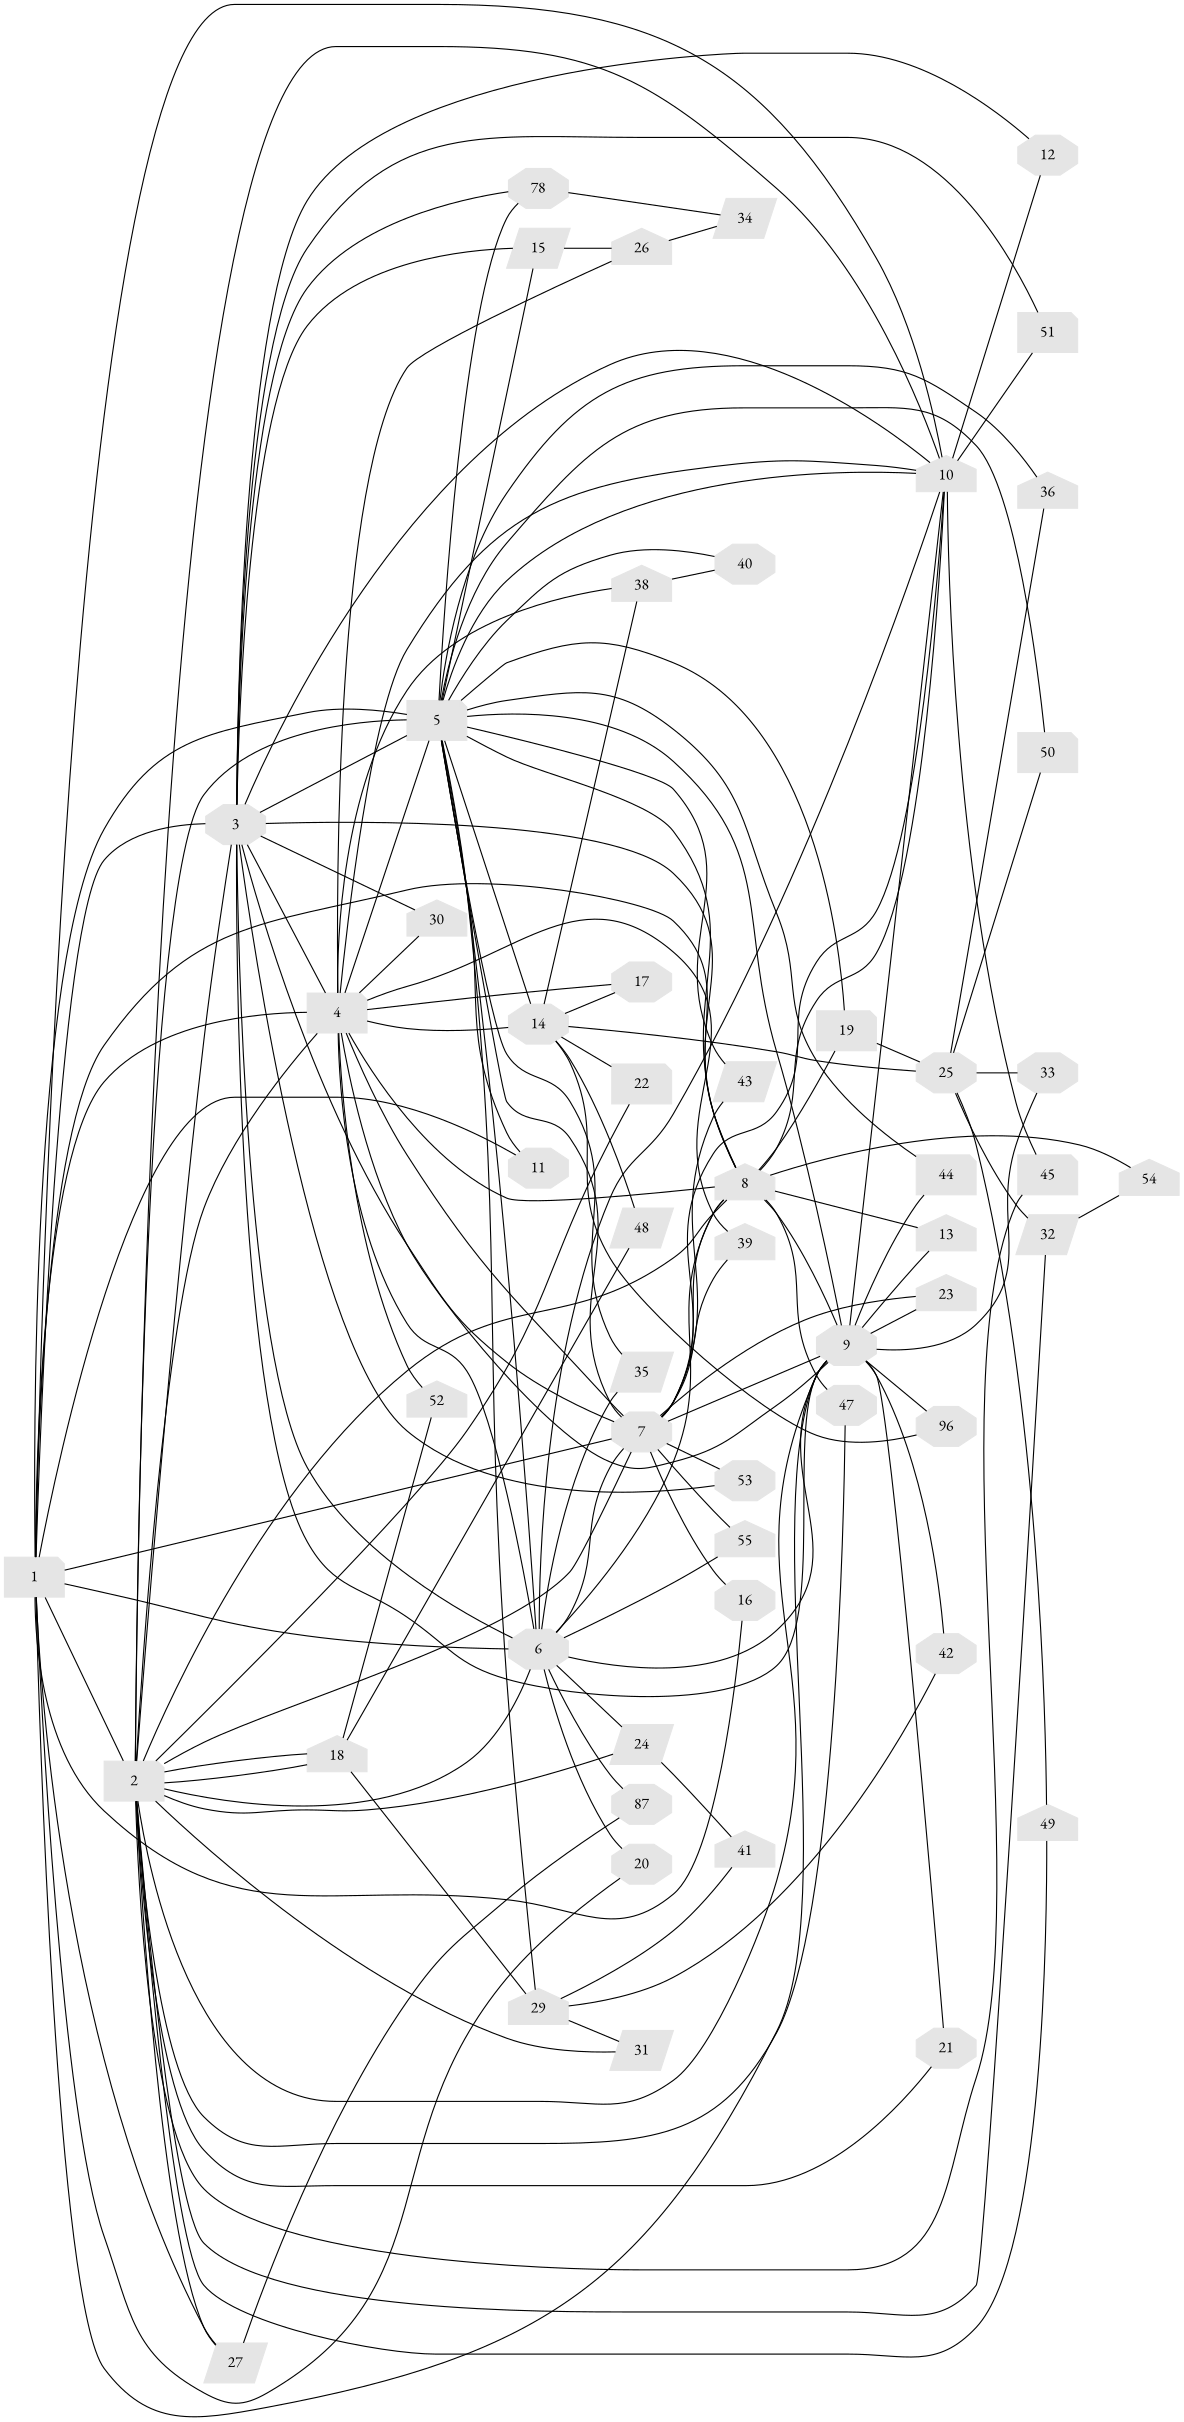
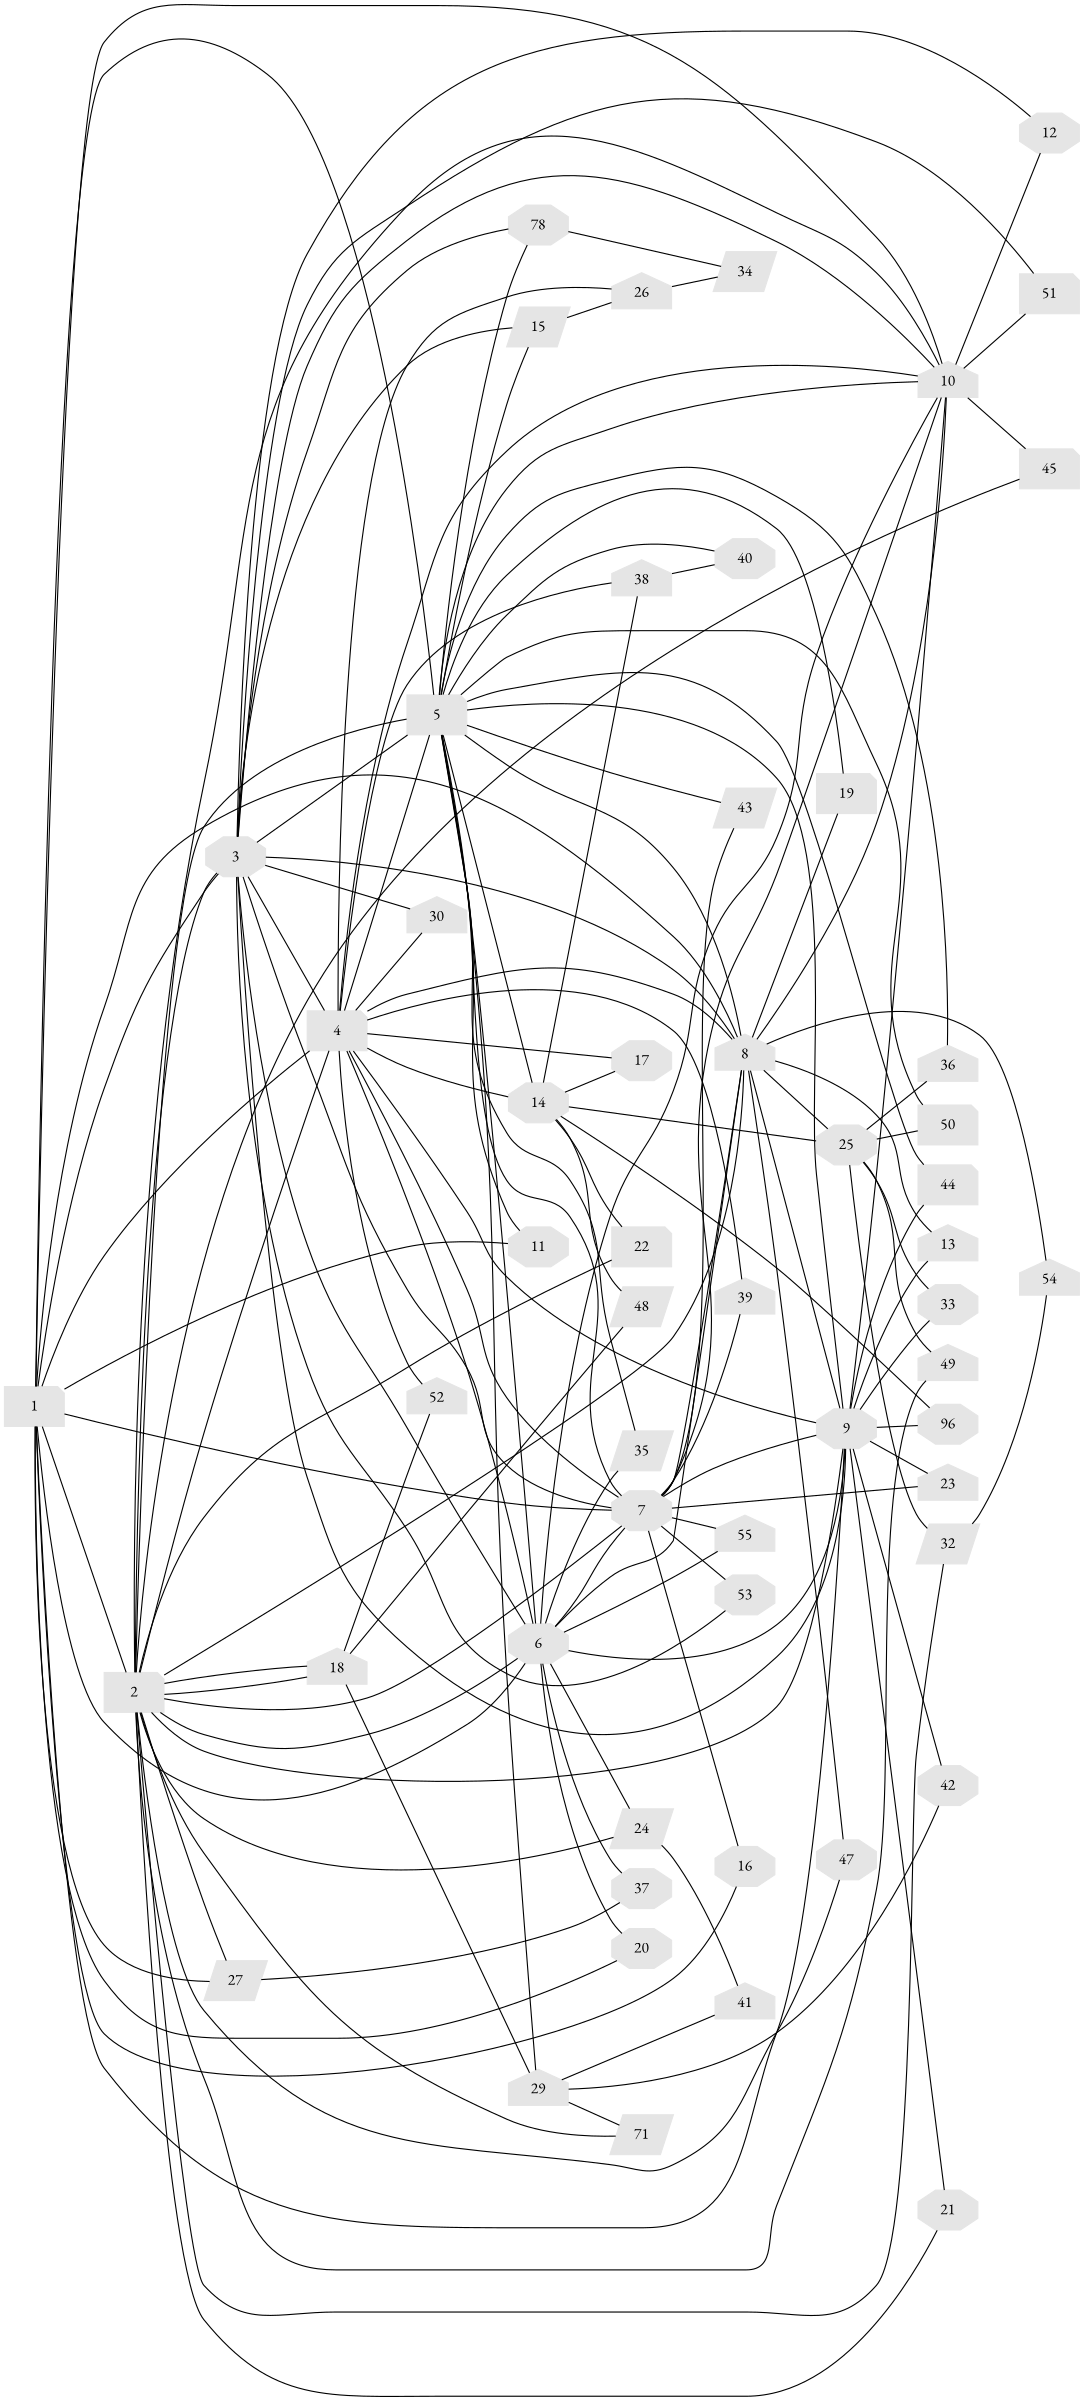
(898, 1053) -> (796, 1100)
(642, 1804) -> (642, 1889)
(642, 2050) -> (642, 2135)
